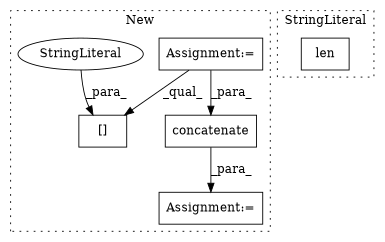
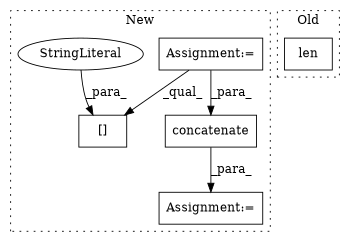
(326, 21) -> (308, 21)
